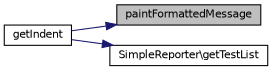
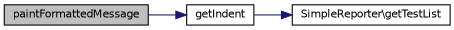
(89, 28) -> (162, 15)
